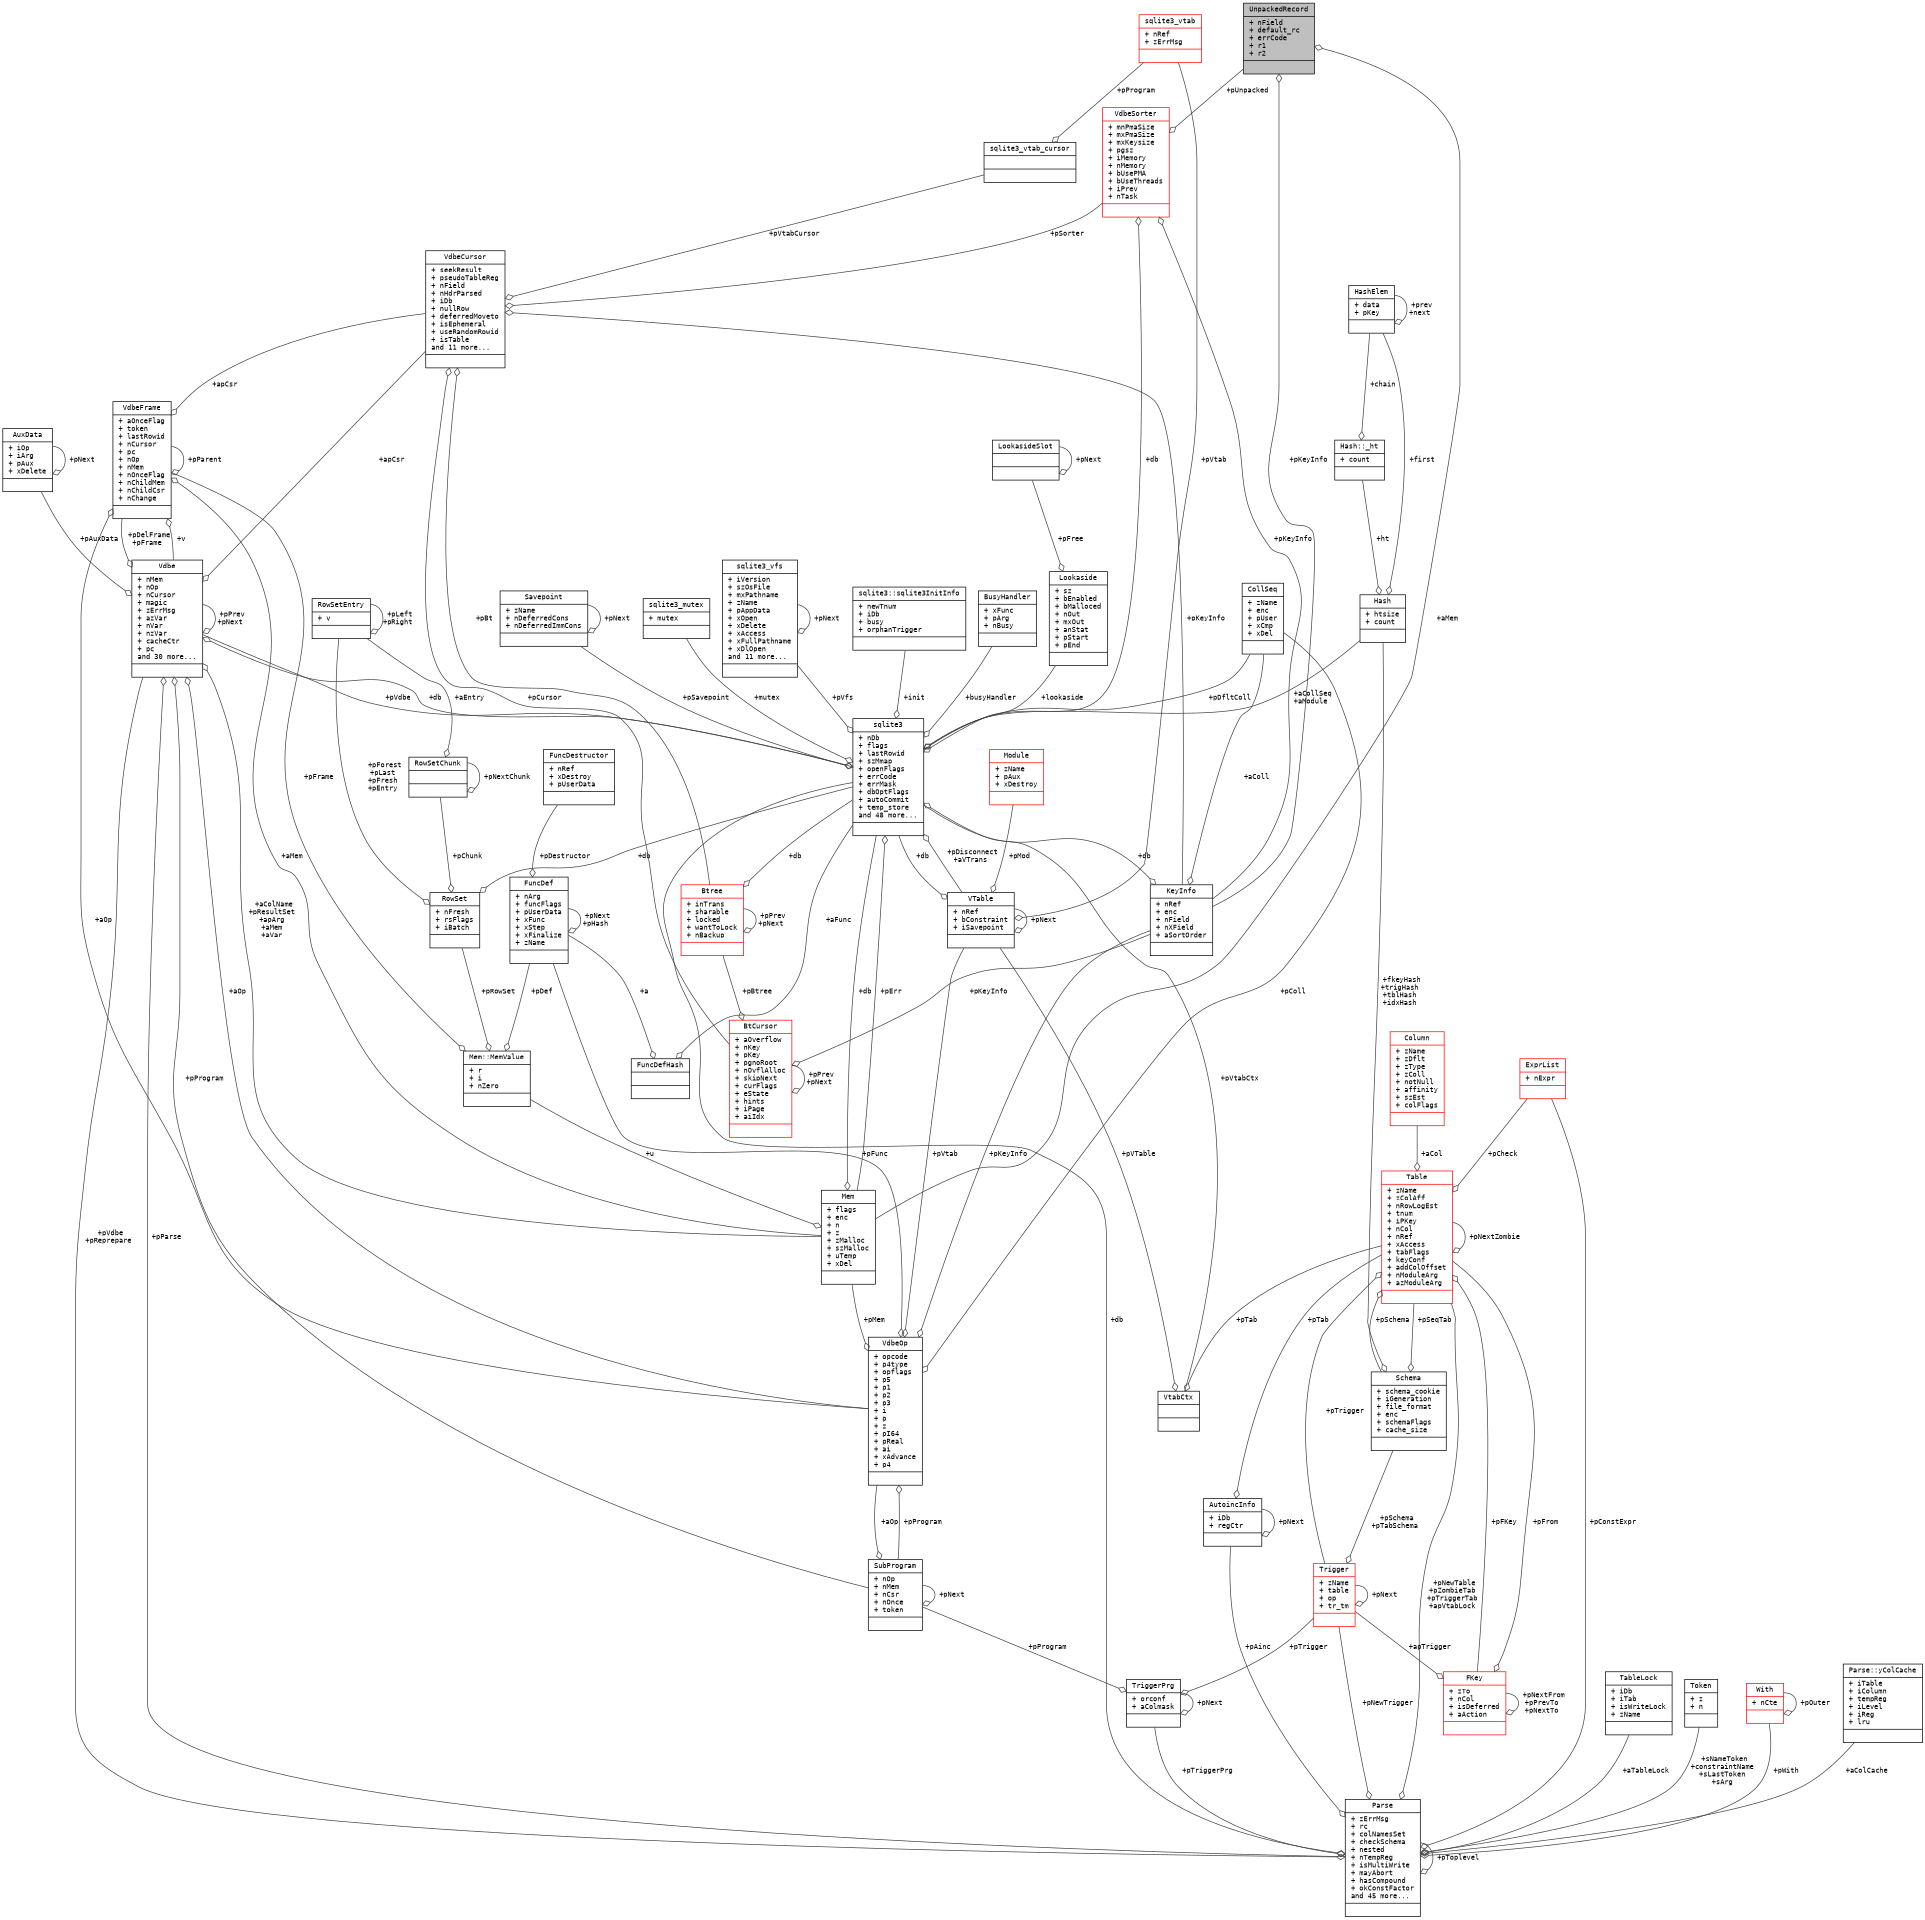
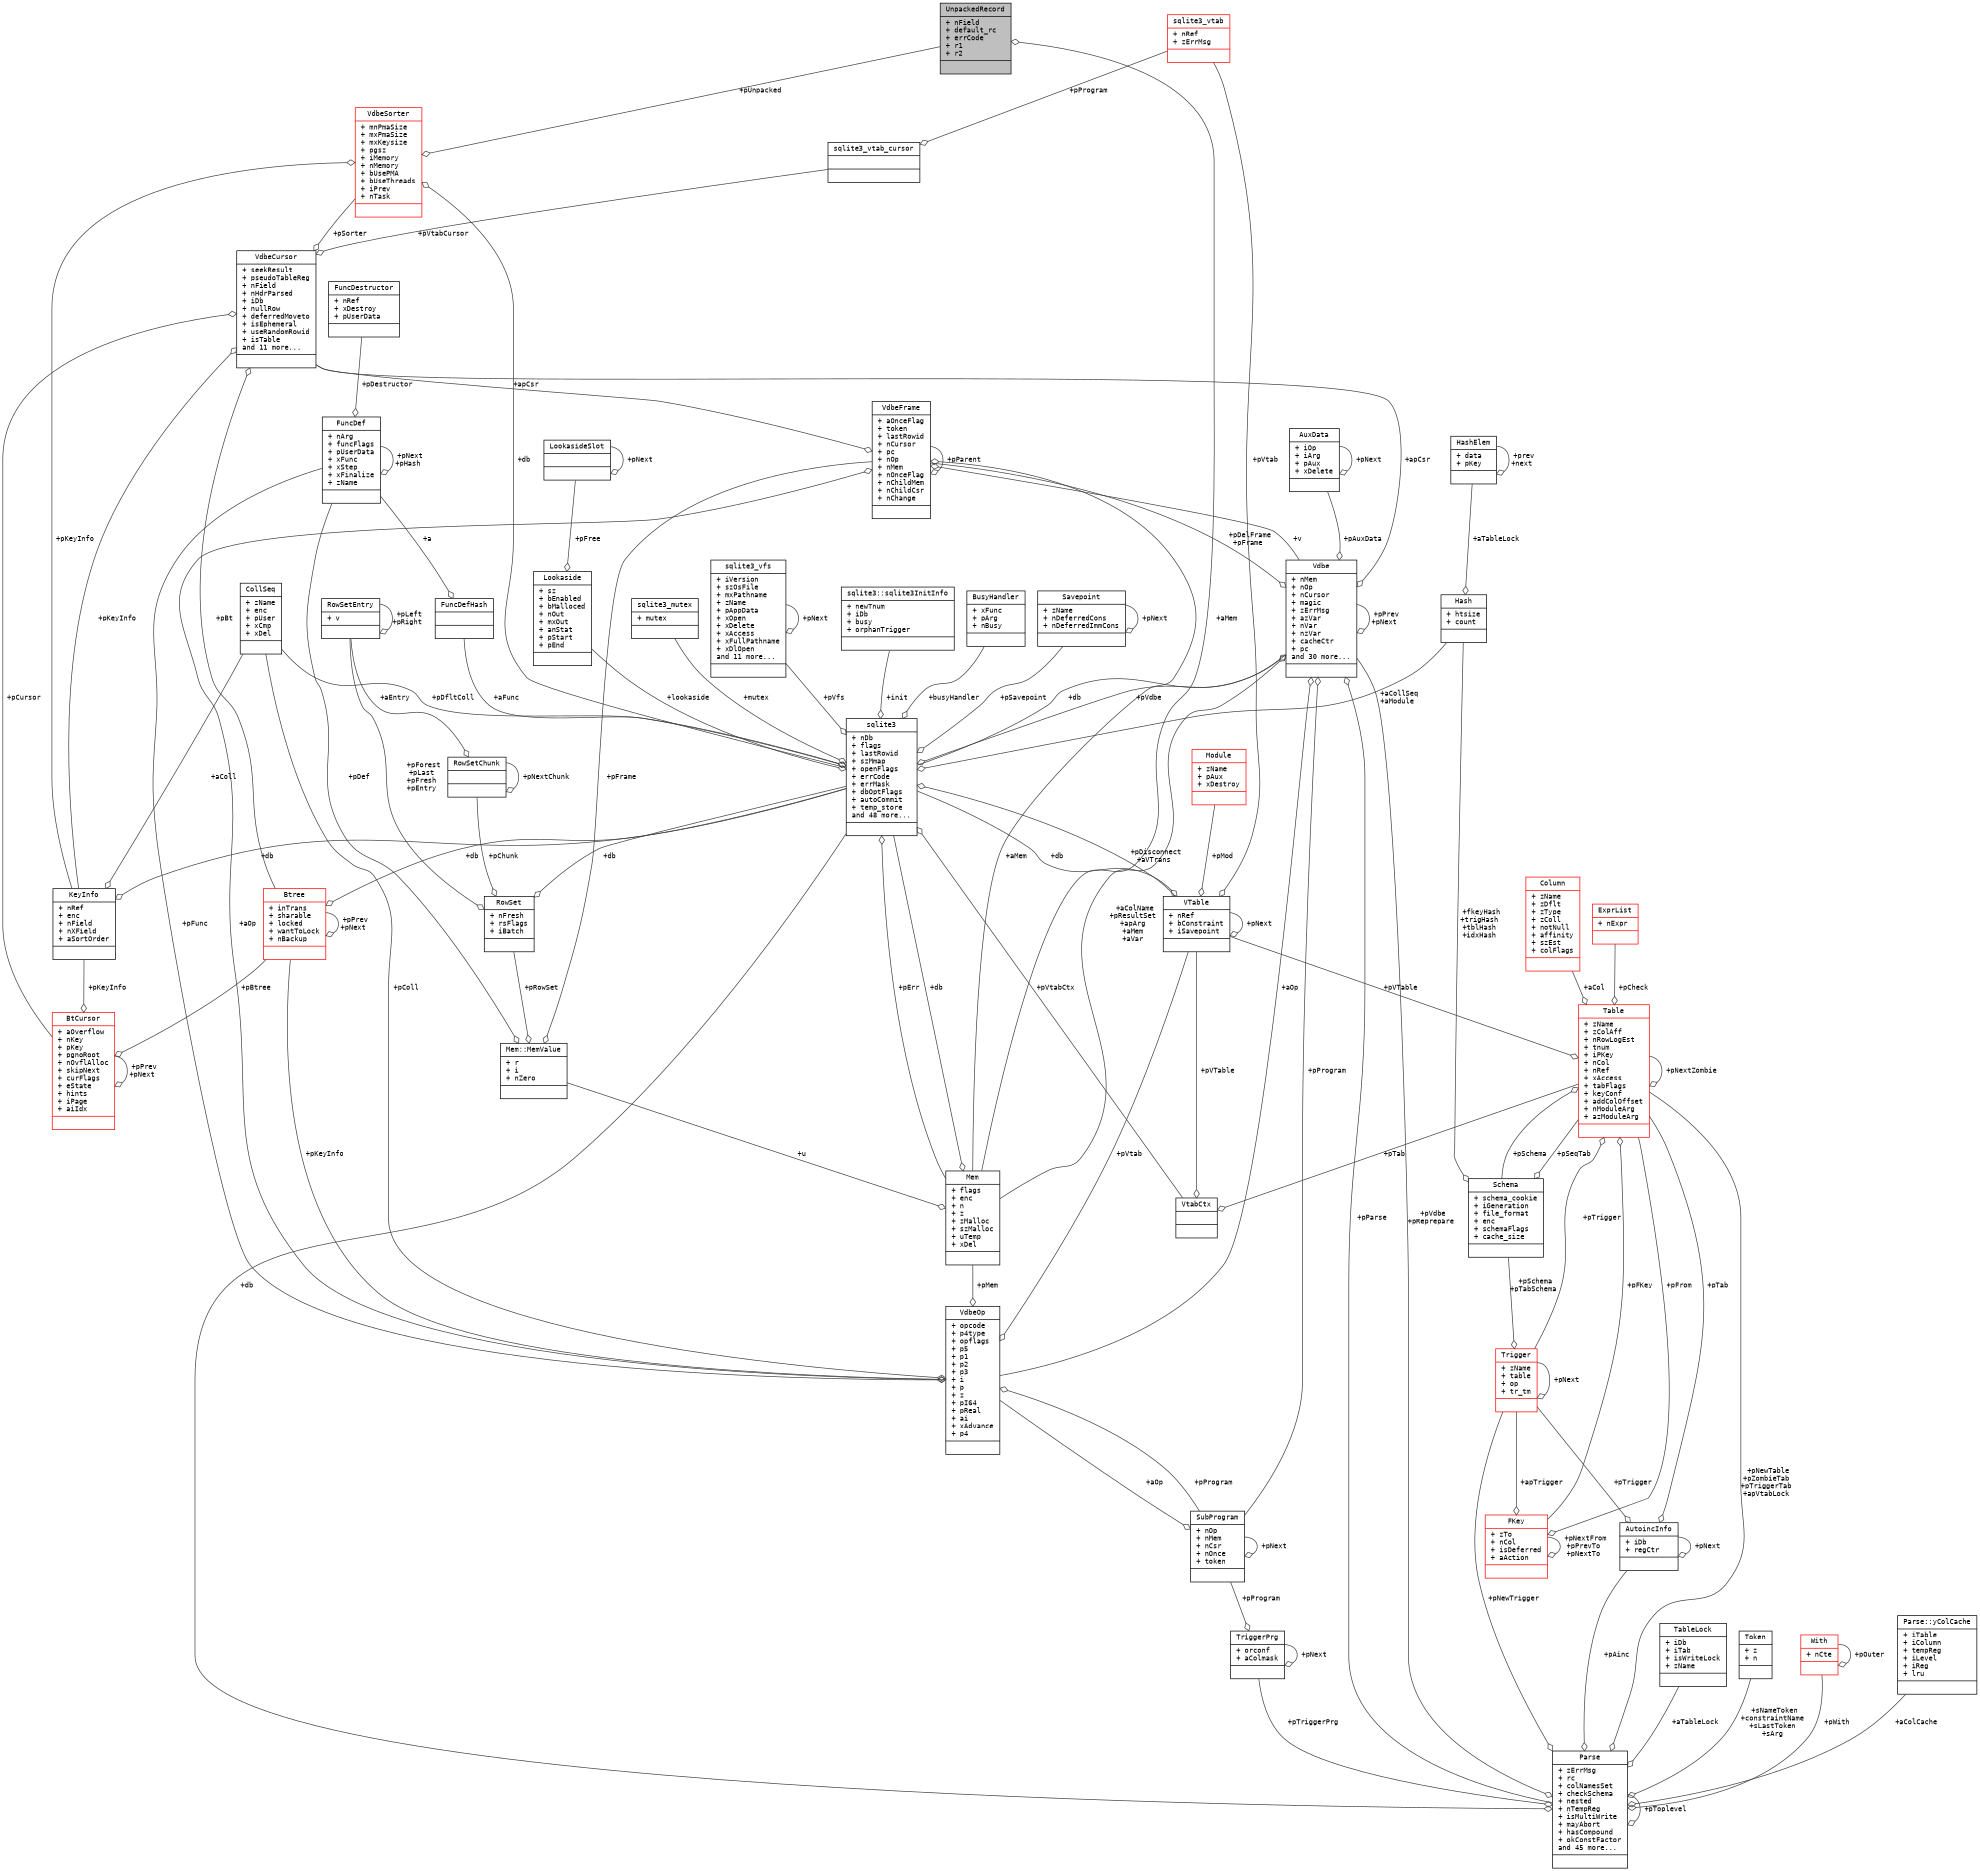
(1360, 460) -> none
(1420, 460) -> (1494, 539)
(1286, 520) -> none
(801, 968) -> (629, 717)
none -> (1392, 993)
(1004, 1106) -> (454, 1327)
(1585, 1511) -> none
(1256, 1662) -> (1579, 1459)
